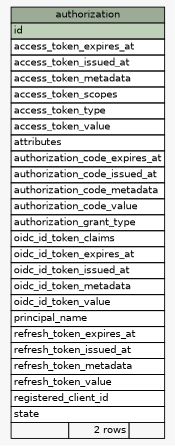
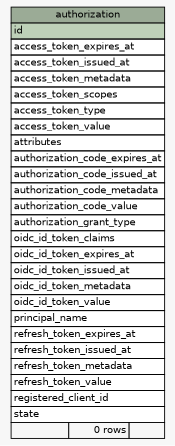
(110, 430) -> (110, 430)
